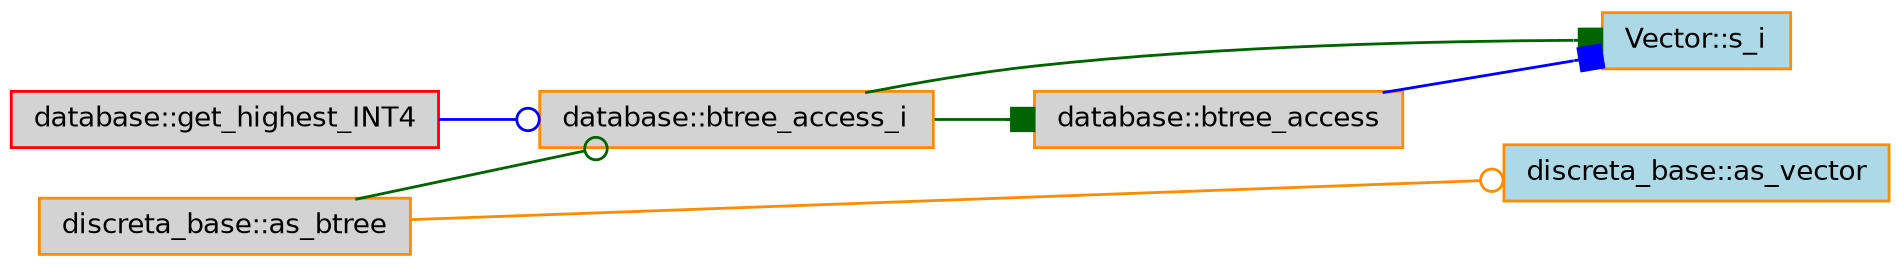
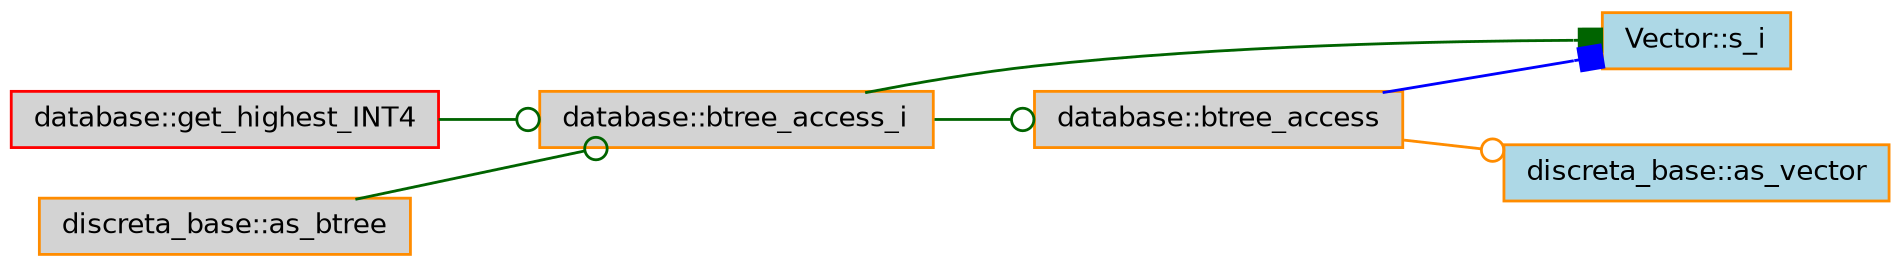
(478, 119) -> (478, 119)
(973, 119) -> (973, 119)
(946, 200) -> (1443, 144)
